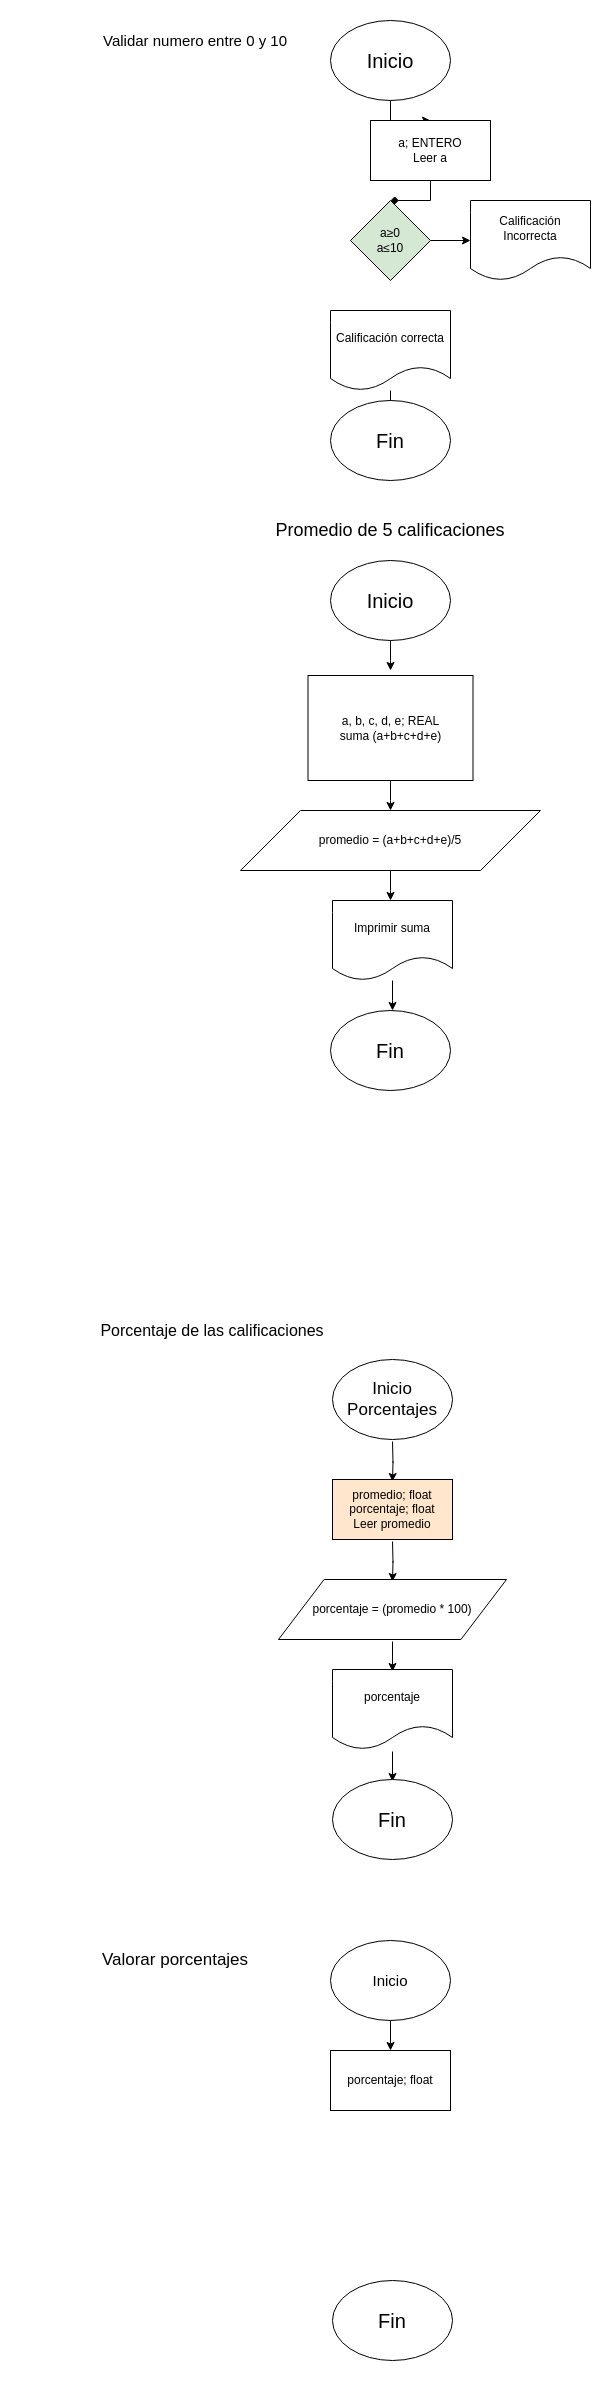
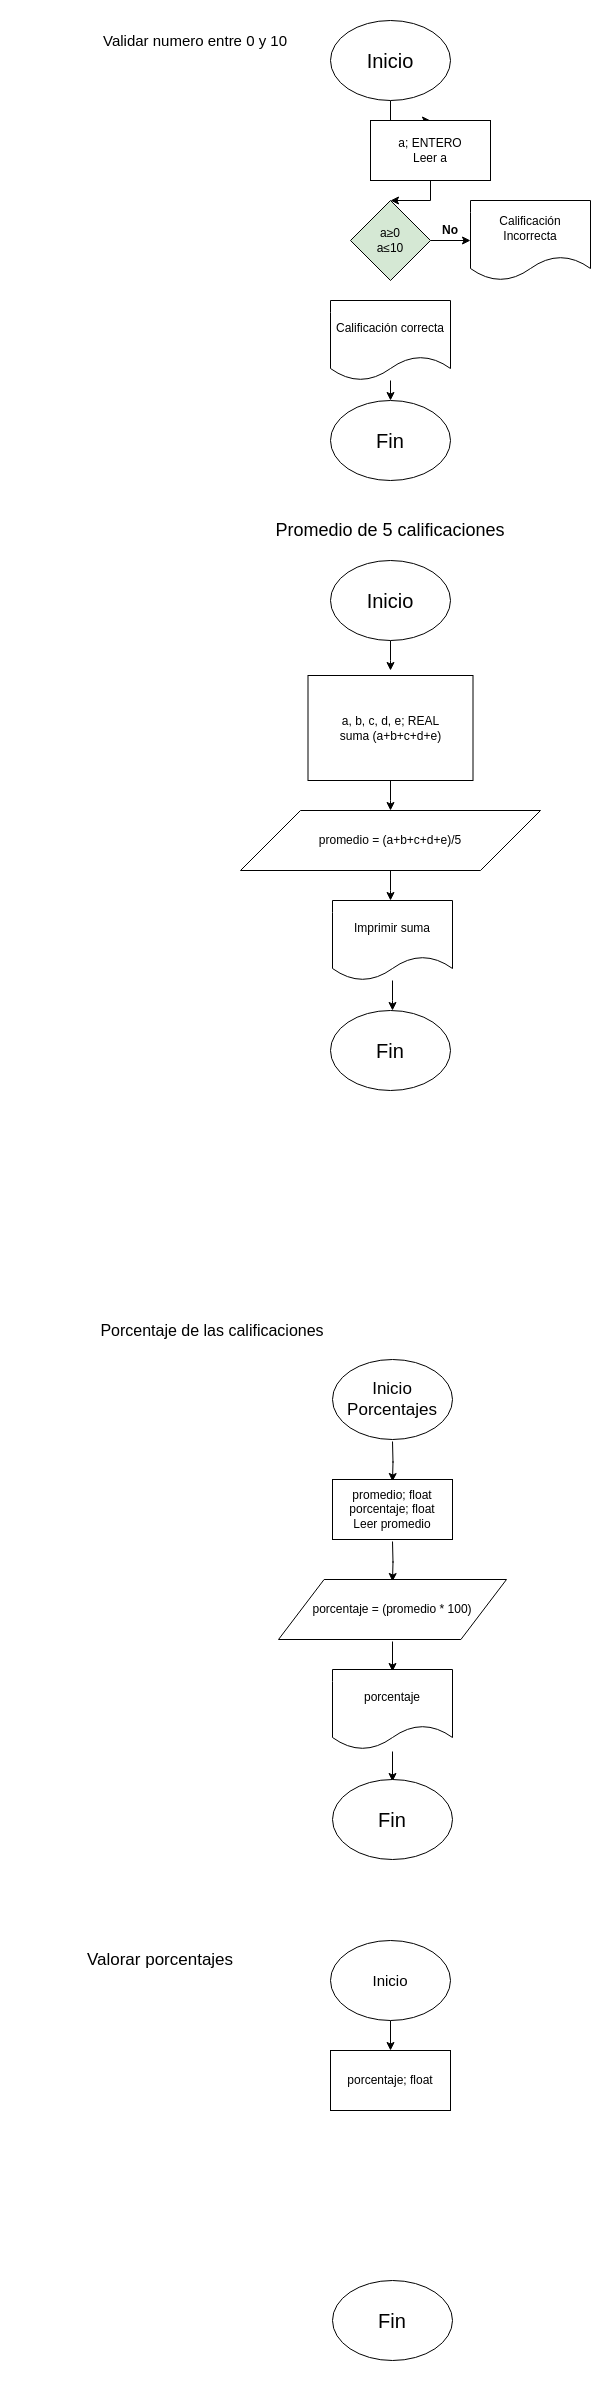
(399, 201) -> (398, 201)
none -> (451, 231)
(391, 351) -> (391, 341)
(393, 1510) -> (393, 1510)
(176, 1961) -> (161, 1961)
